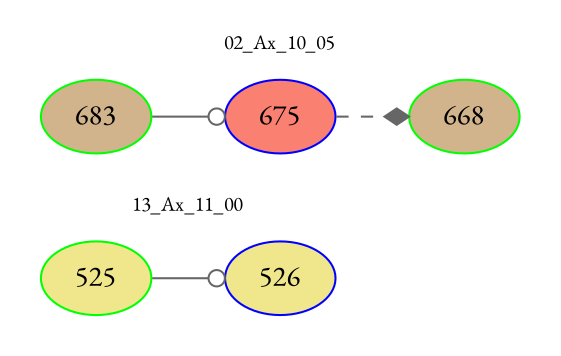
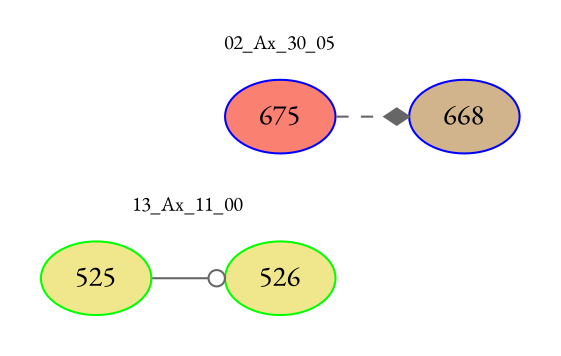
(280, 44) -> (280, 44)
(96, 117) -> none
(464, 117) -> (464, 117)
(280, 278) -> (280, 278)
